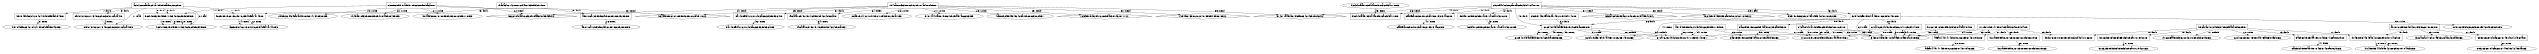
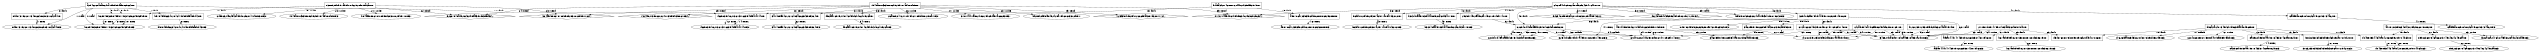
(1375, 10) -> (1439, 21)
(877, 11) -> (881, 11)
